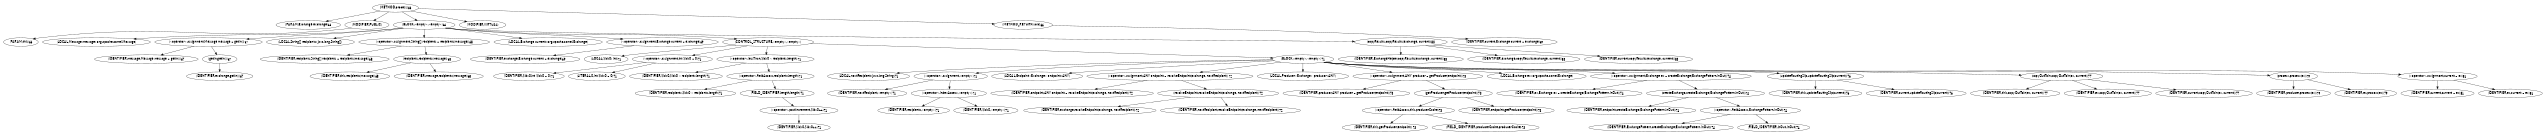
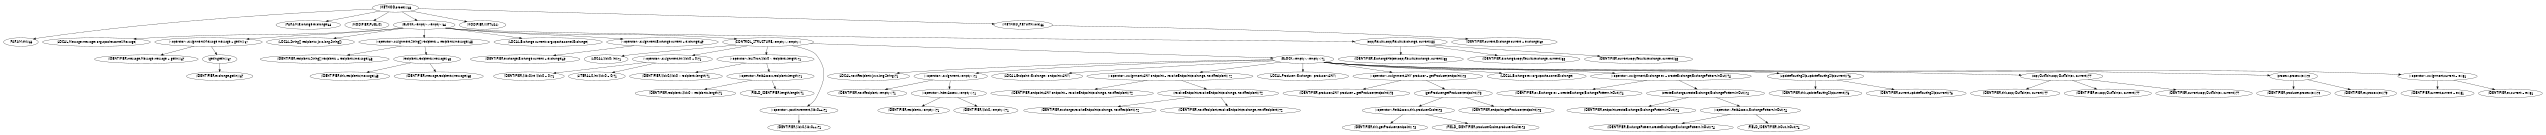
(194, 33) -> (204, 20)
(787, 101) -> (823, 68)
